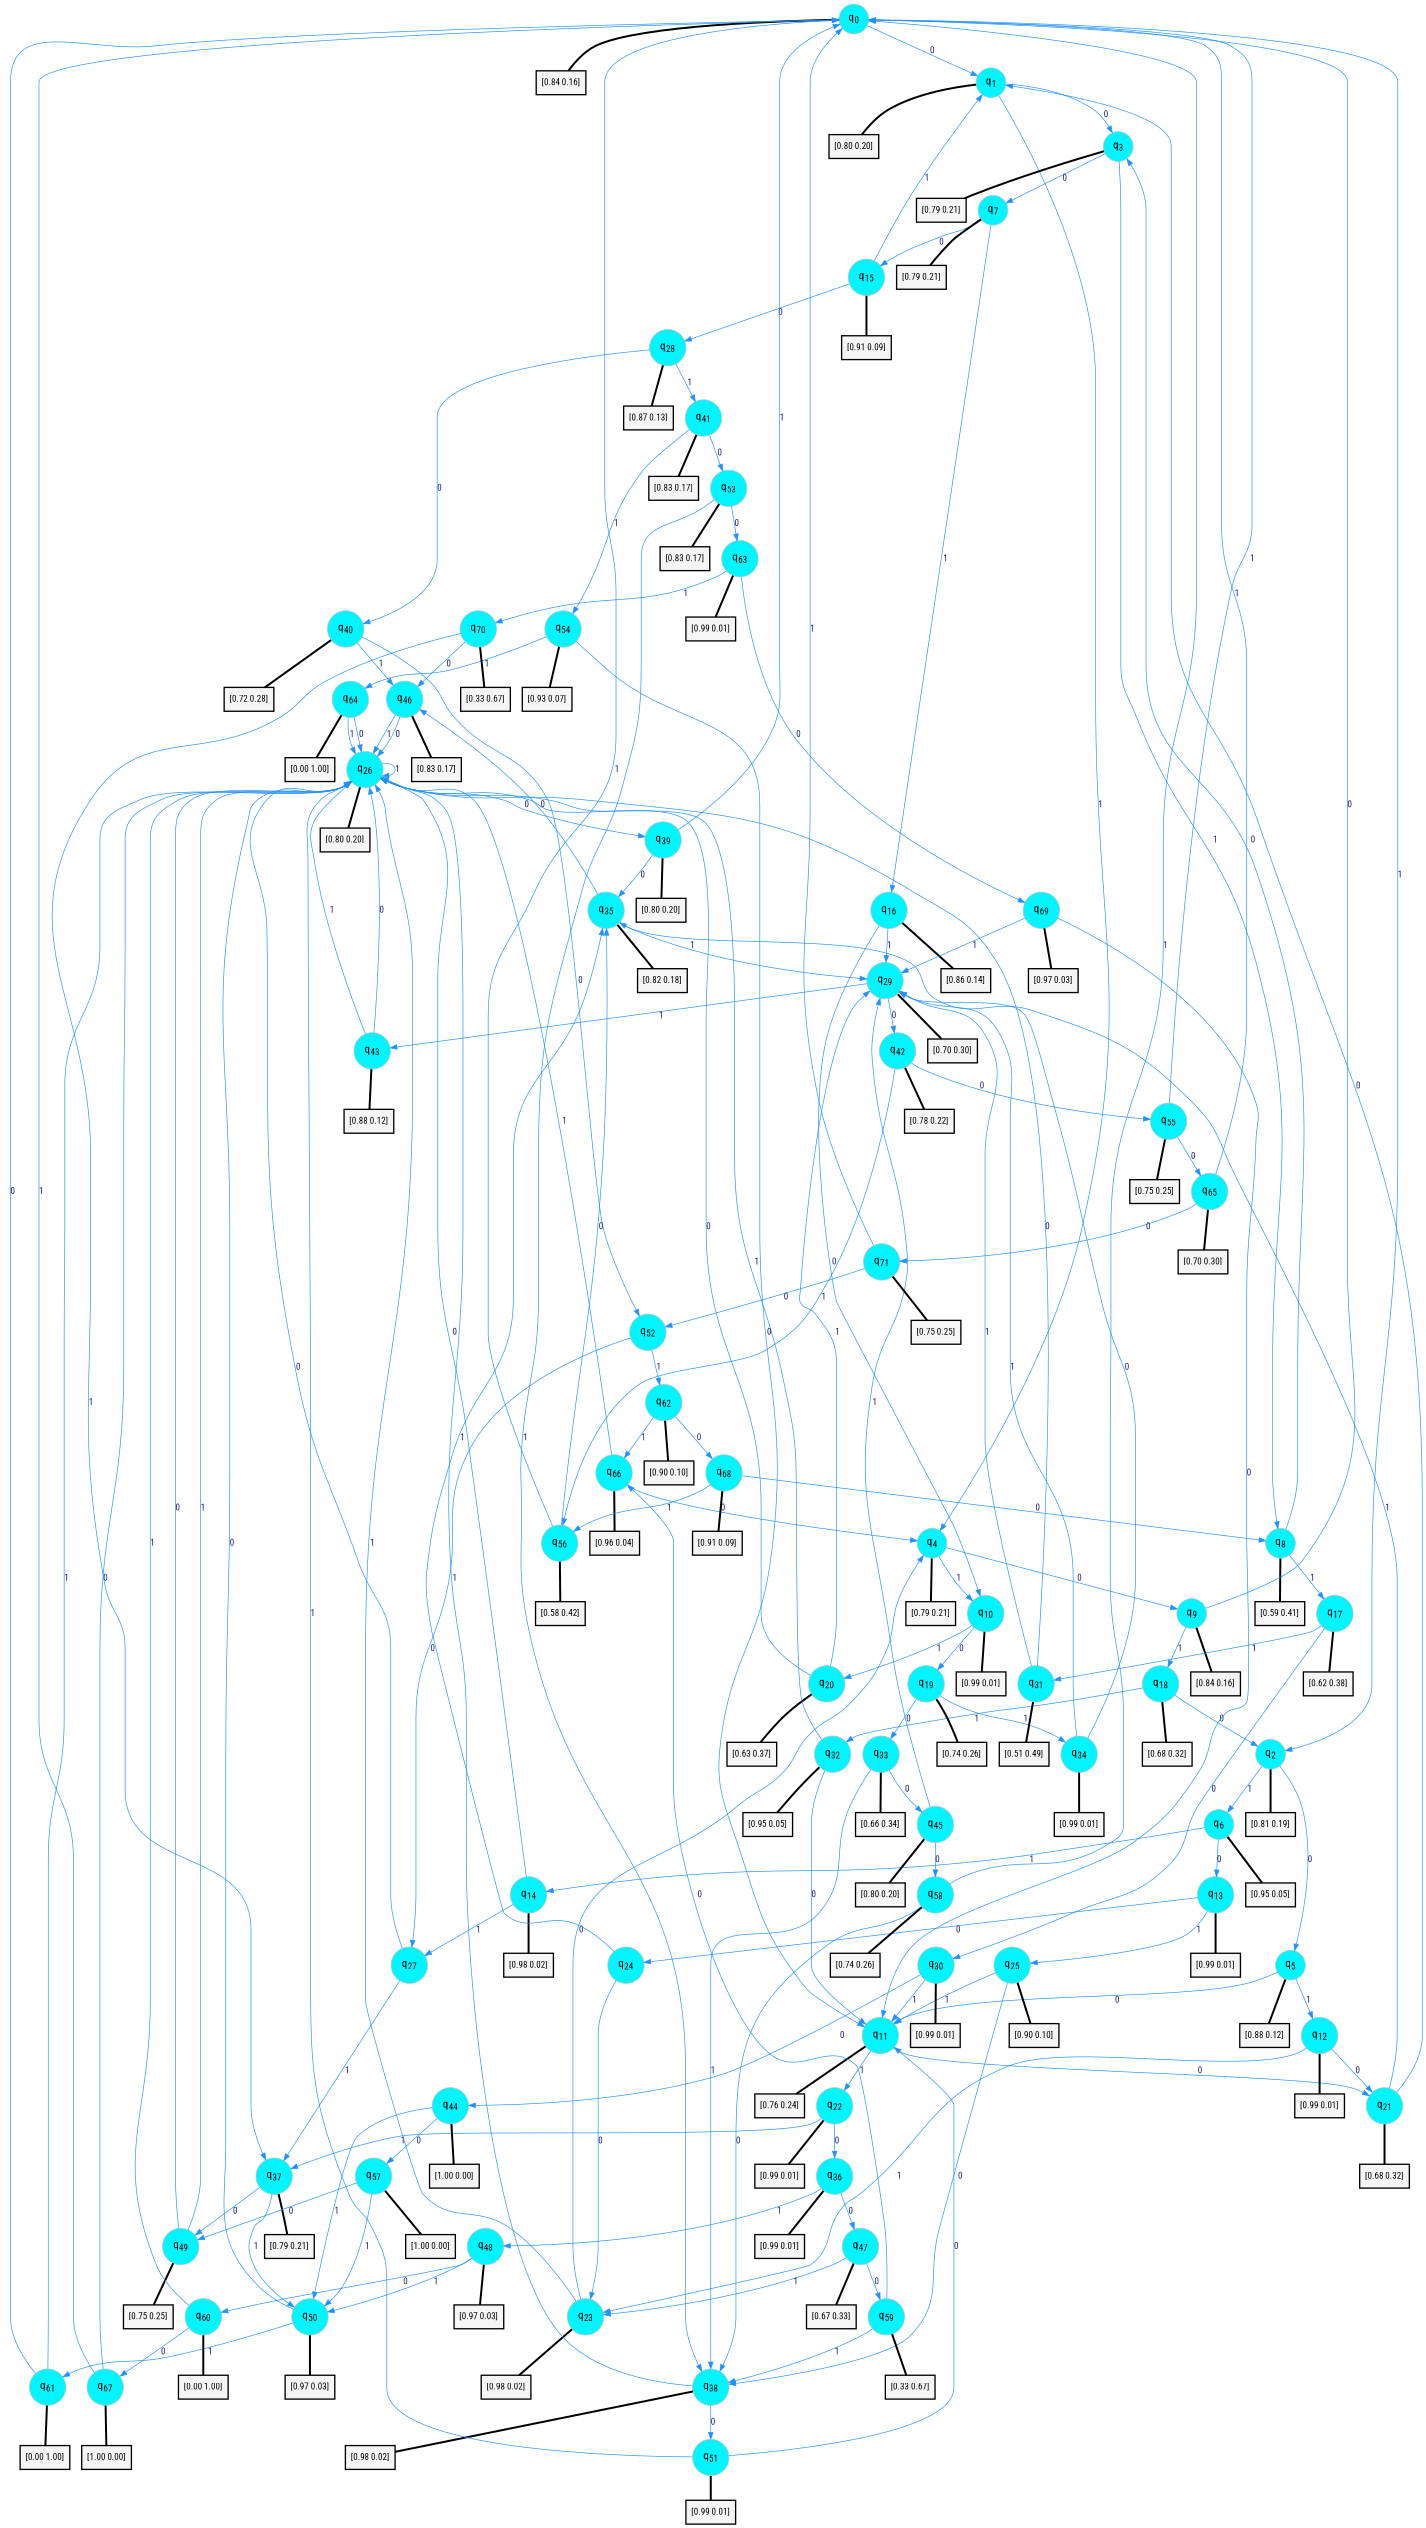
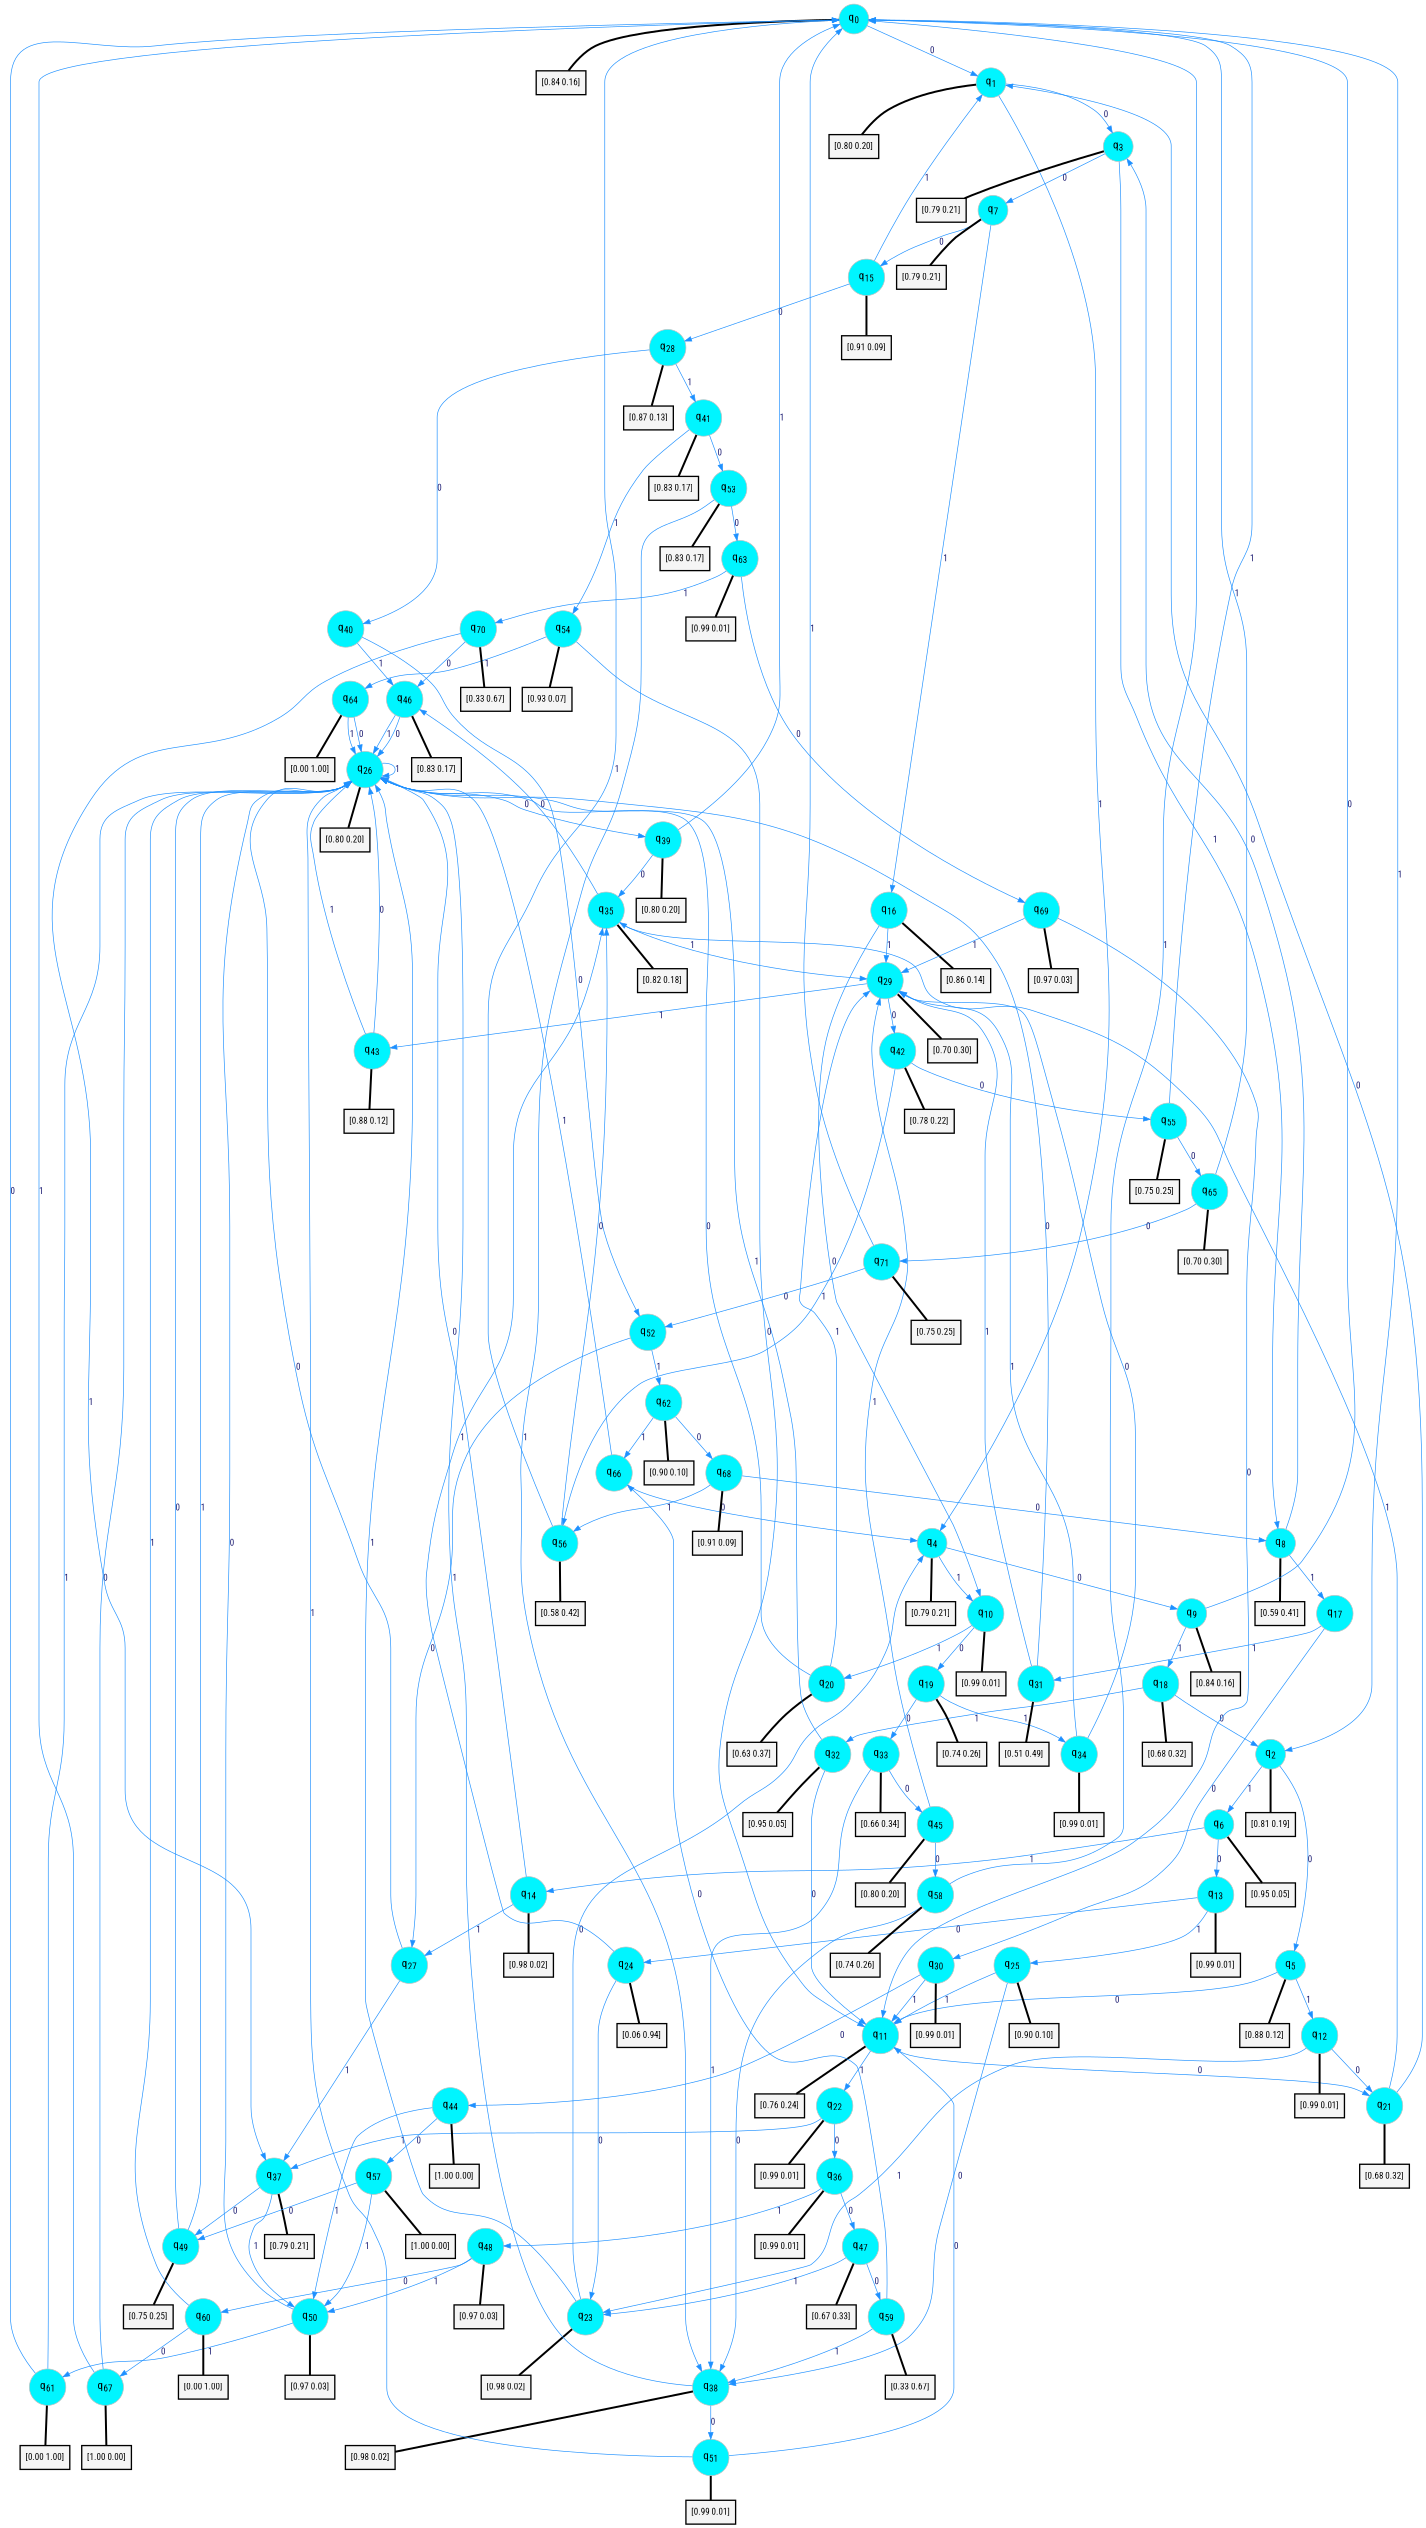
(249, 699) -> none
(615, 1543) -> none
(1328, 1684) -> none
none -> (642, 2036)
